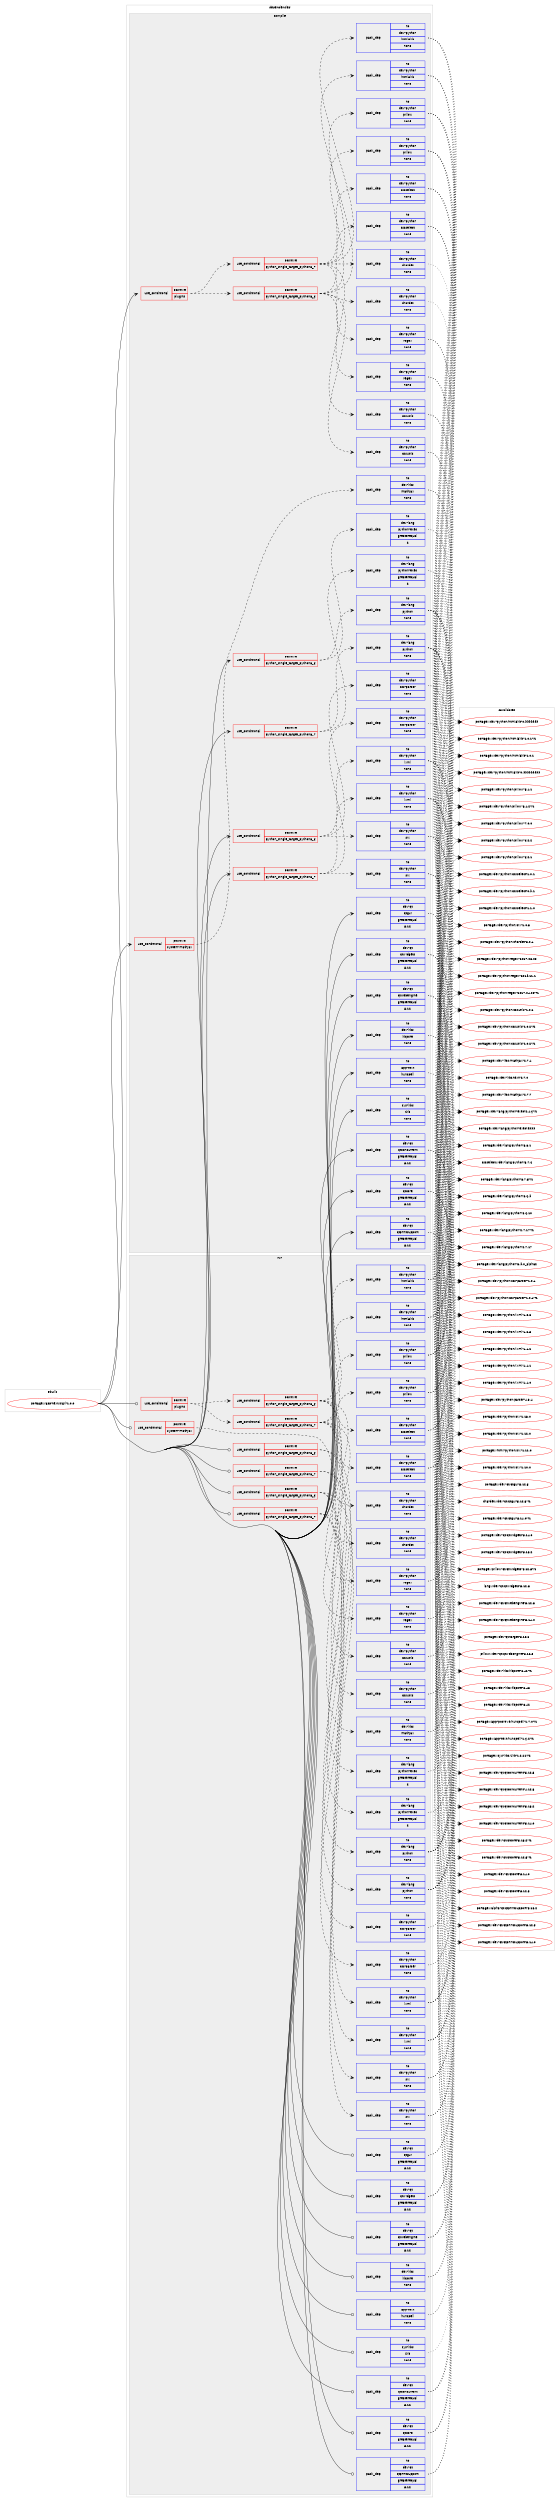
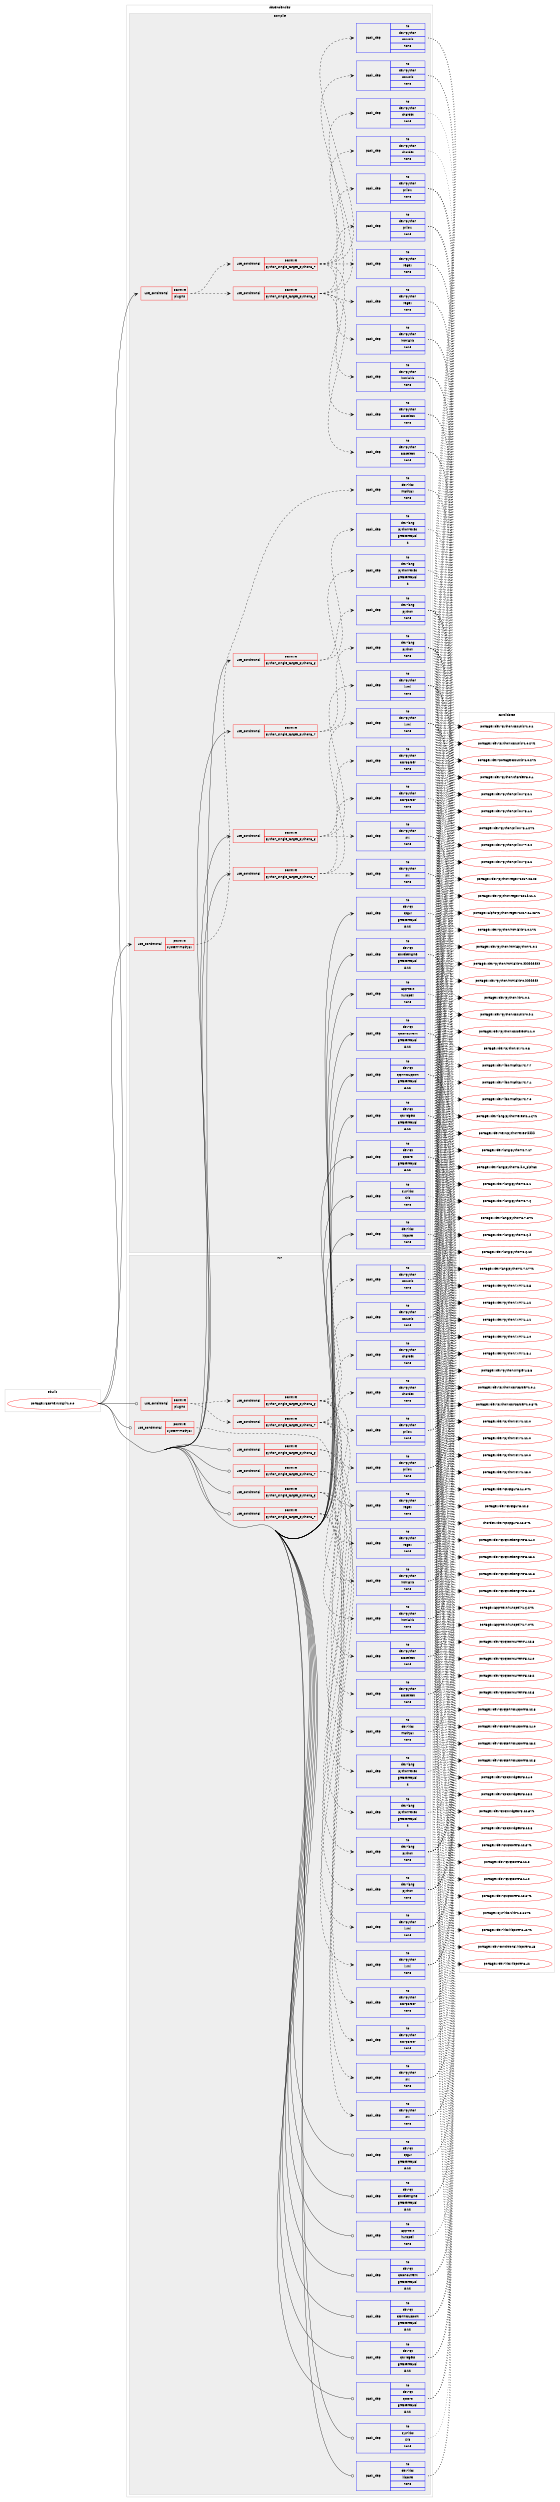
(507, 756) -> (507, 947)
(507, 874) -> (507, 998)
(507, 891) -> (507, 1015)
(507, 993) -> (507, 913)
(507, 1044) -> (507, 761)
(507, 1078) -> (507, 1100)
(507, 1129) -> (507, 1133)
(507, 1163) -> (507, 1201)
(507, 1298) -> (507, 1405)
(507, 1315) -> (507, 1371)
(507, 1400) -> (507, 1354)
(507, 1451) -> (507, 1439)
(507, 1569) -> (507, 1811)
(507, 1586) -> (507, 1828)
(507, 1637) -> (507, 1557)
(507, 1654) -> (507, 1591)
(507, 1688) -> (507, 1947)
none -> (507, 1710)
(507, 1722) -> (507, 1625)
(507, 1908) -> (507, 1744)
